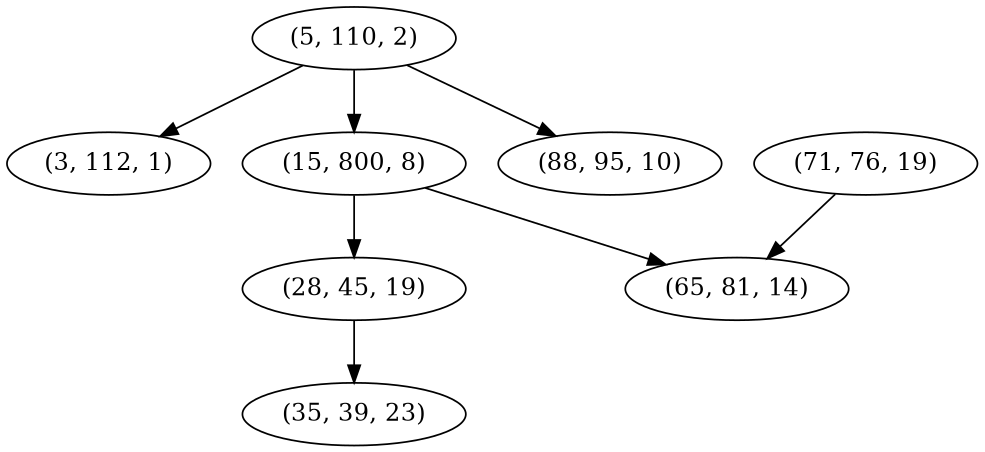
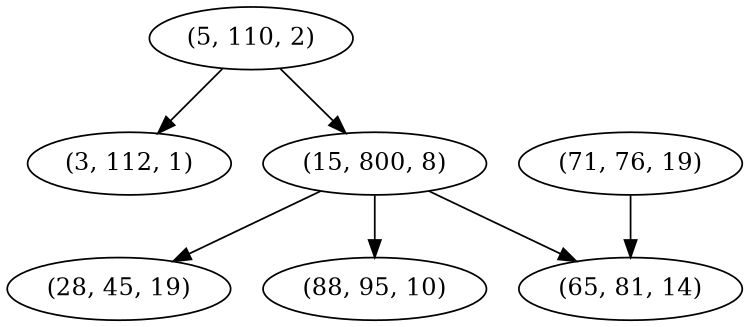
(473, 97) -> (375, 218)
(354, 414) -> none
